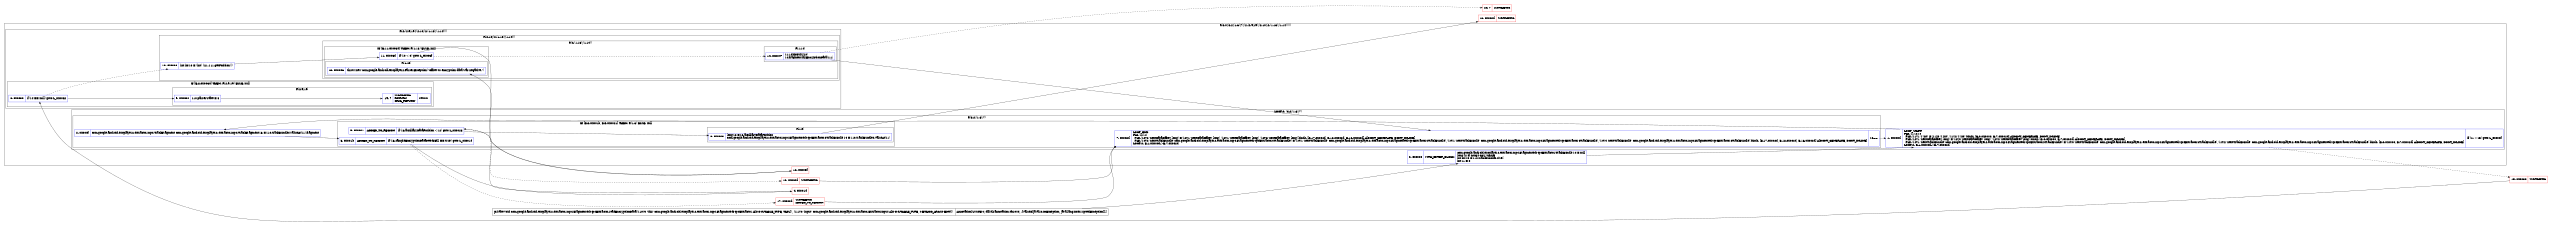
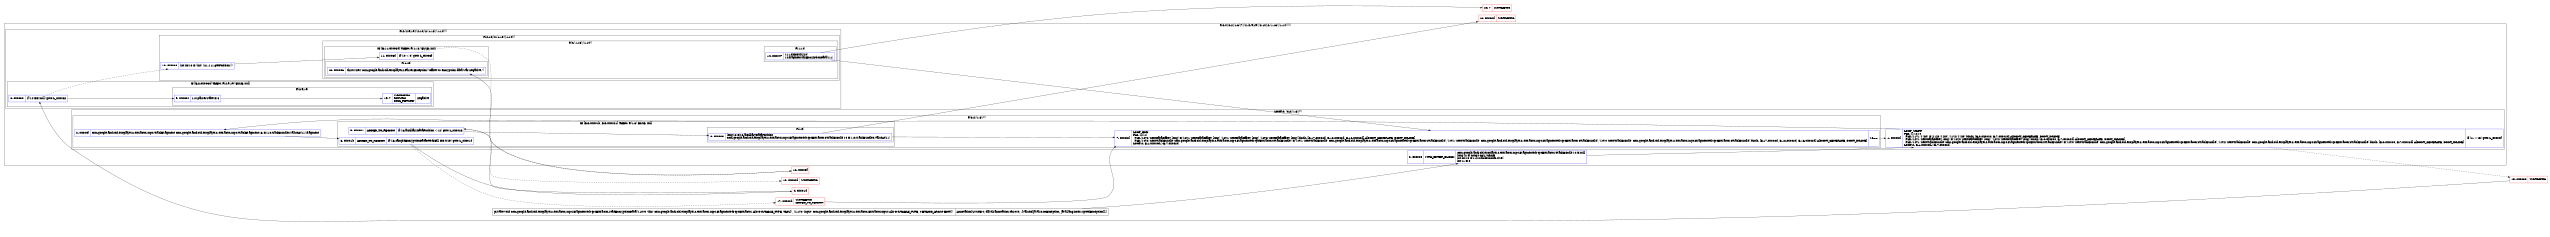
(1149, 11) -> (1149, 11)
(599, 56) -> none
(423, 98) -> (423, 98)
(560, 167) -> (560, 167)
(979, 182) -> (1002, 137)
